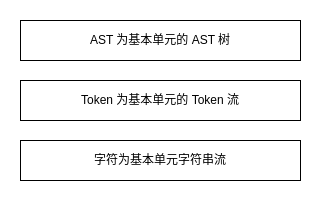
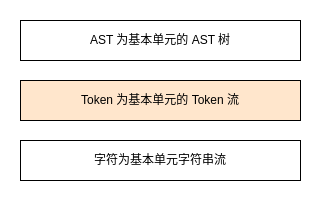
(161, 101) -> (161, 101)
